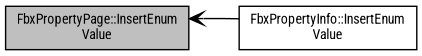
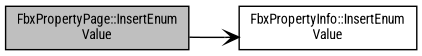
(221, 19) -> (207, 37)
